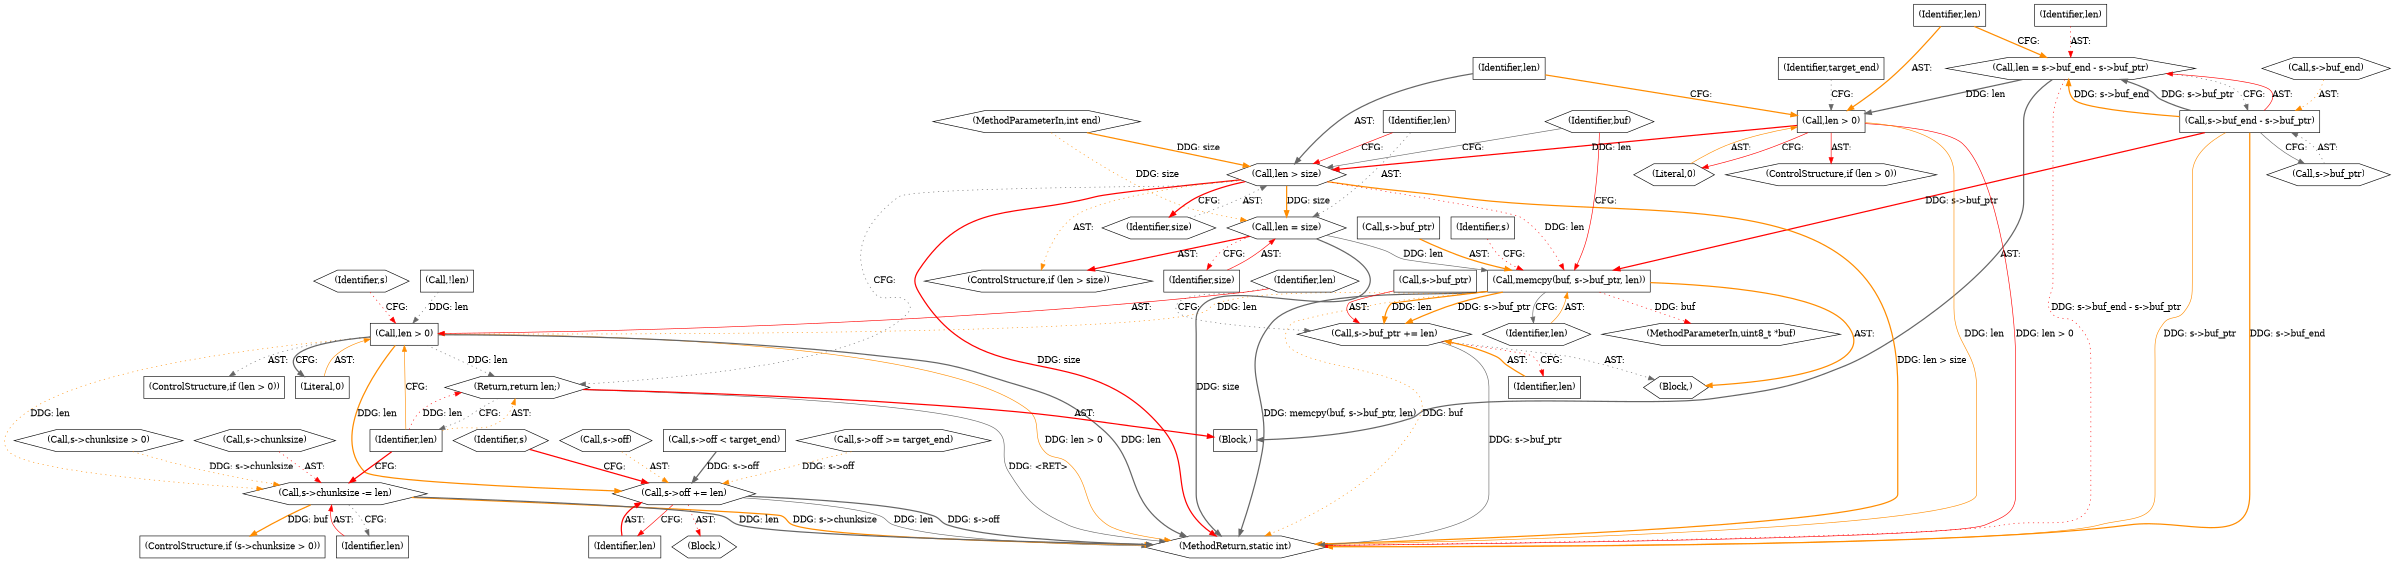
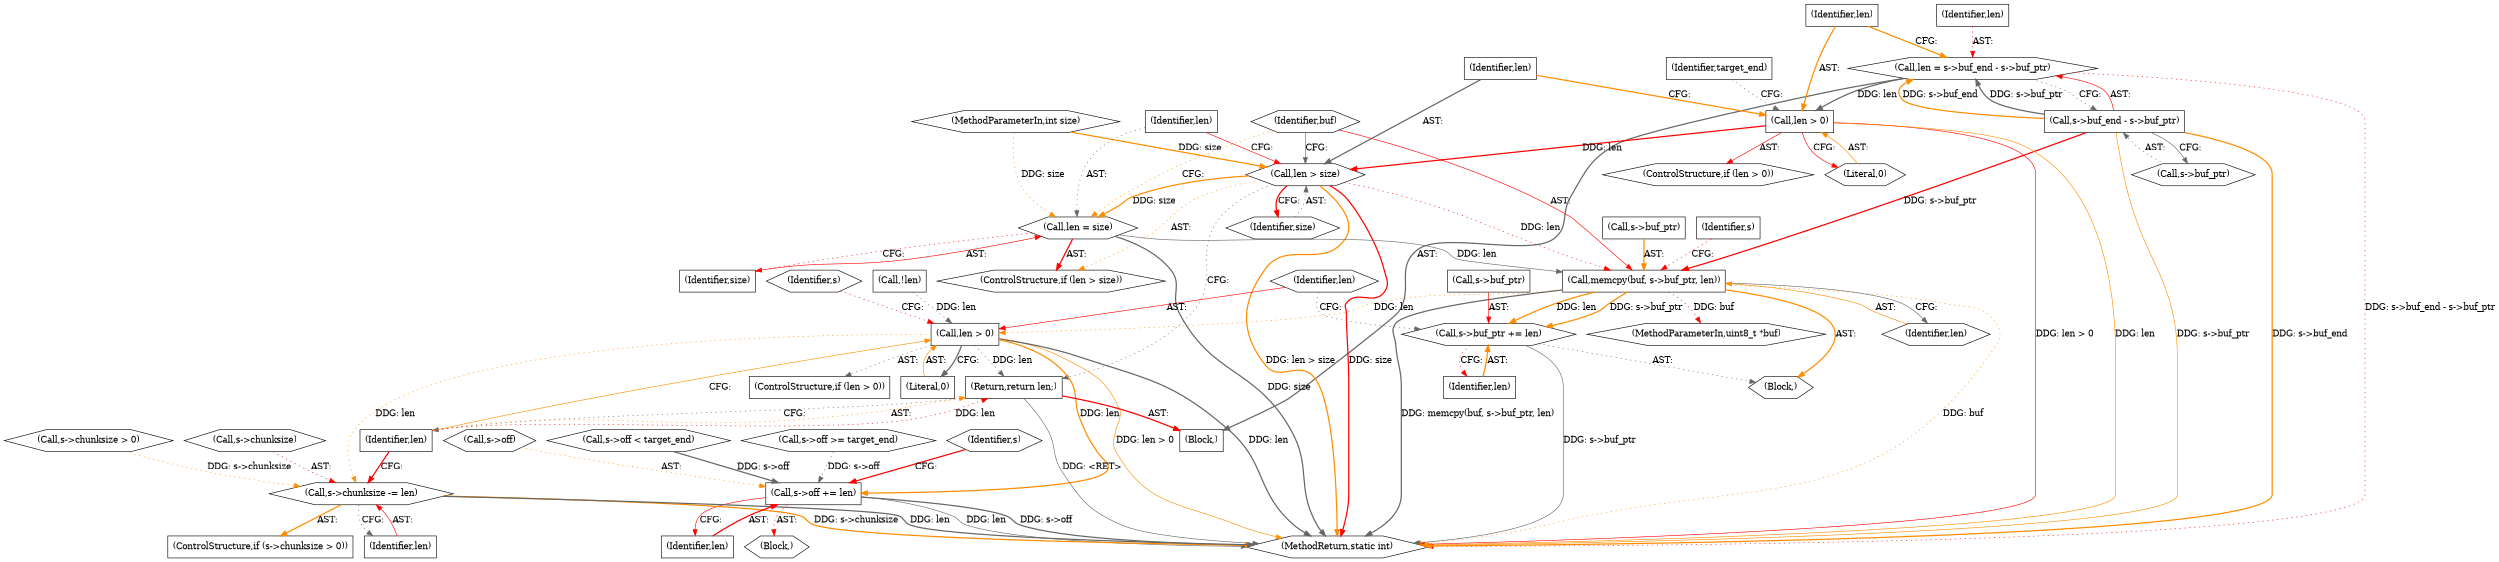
(2326, 68) -> none
(1037, 122) -> (1016, 122)
none -> (1181, 165)
(1607, 201) -> (1562, 201)
(517, 387) -> (1014, 387)
(724, 441) -> (639, 441)
(790, 467) -> (827, 464)
(684, 494) -> (813, 494)
(308, 520) -> (329, 520)
